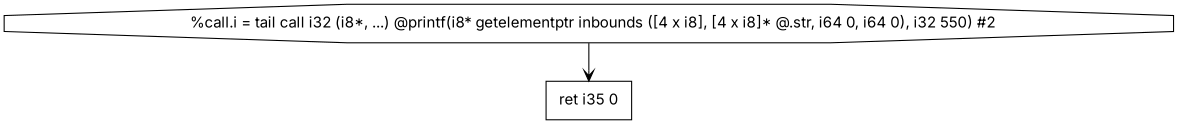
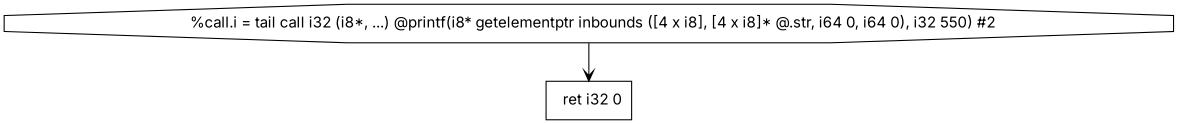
(589, 101) -> (589, 101)
